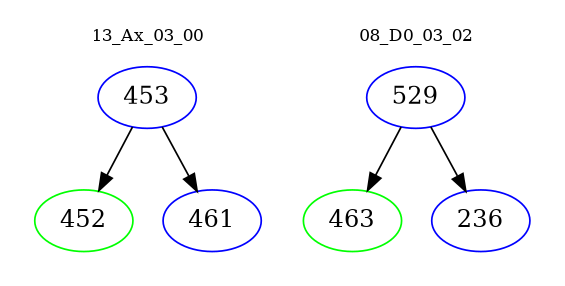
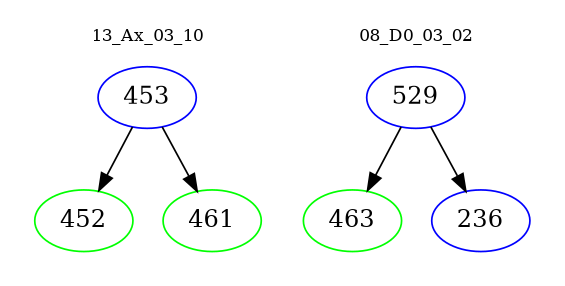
(148, 37) -> (148, 37)
(212, 221) -> (212, 221)
